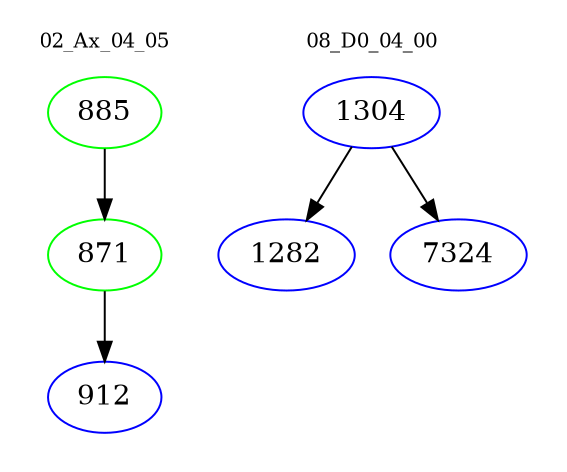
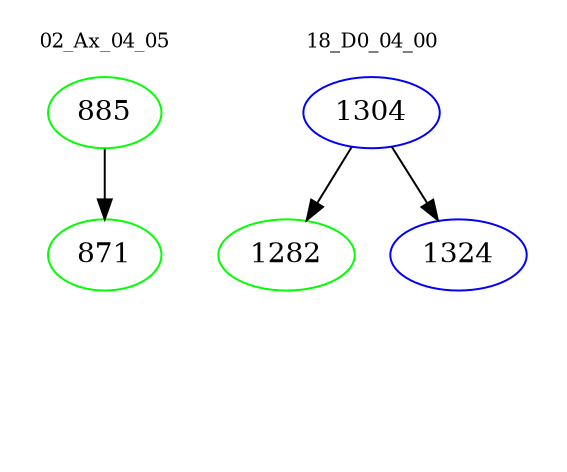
(373, 42) -> (373, 42)
(287, 255) -> (287, 255)
(459, 255) -> (459, 255)
(105, 397) -> none
